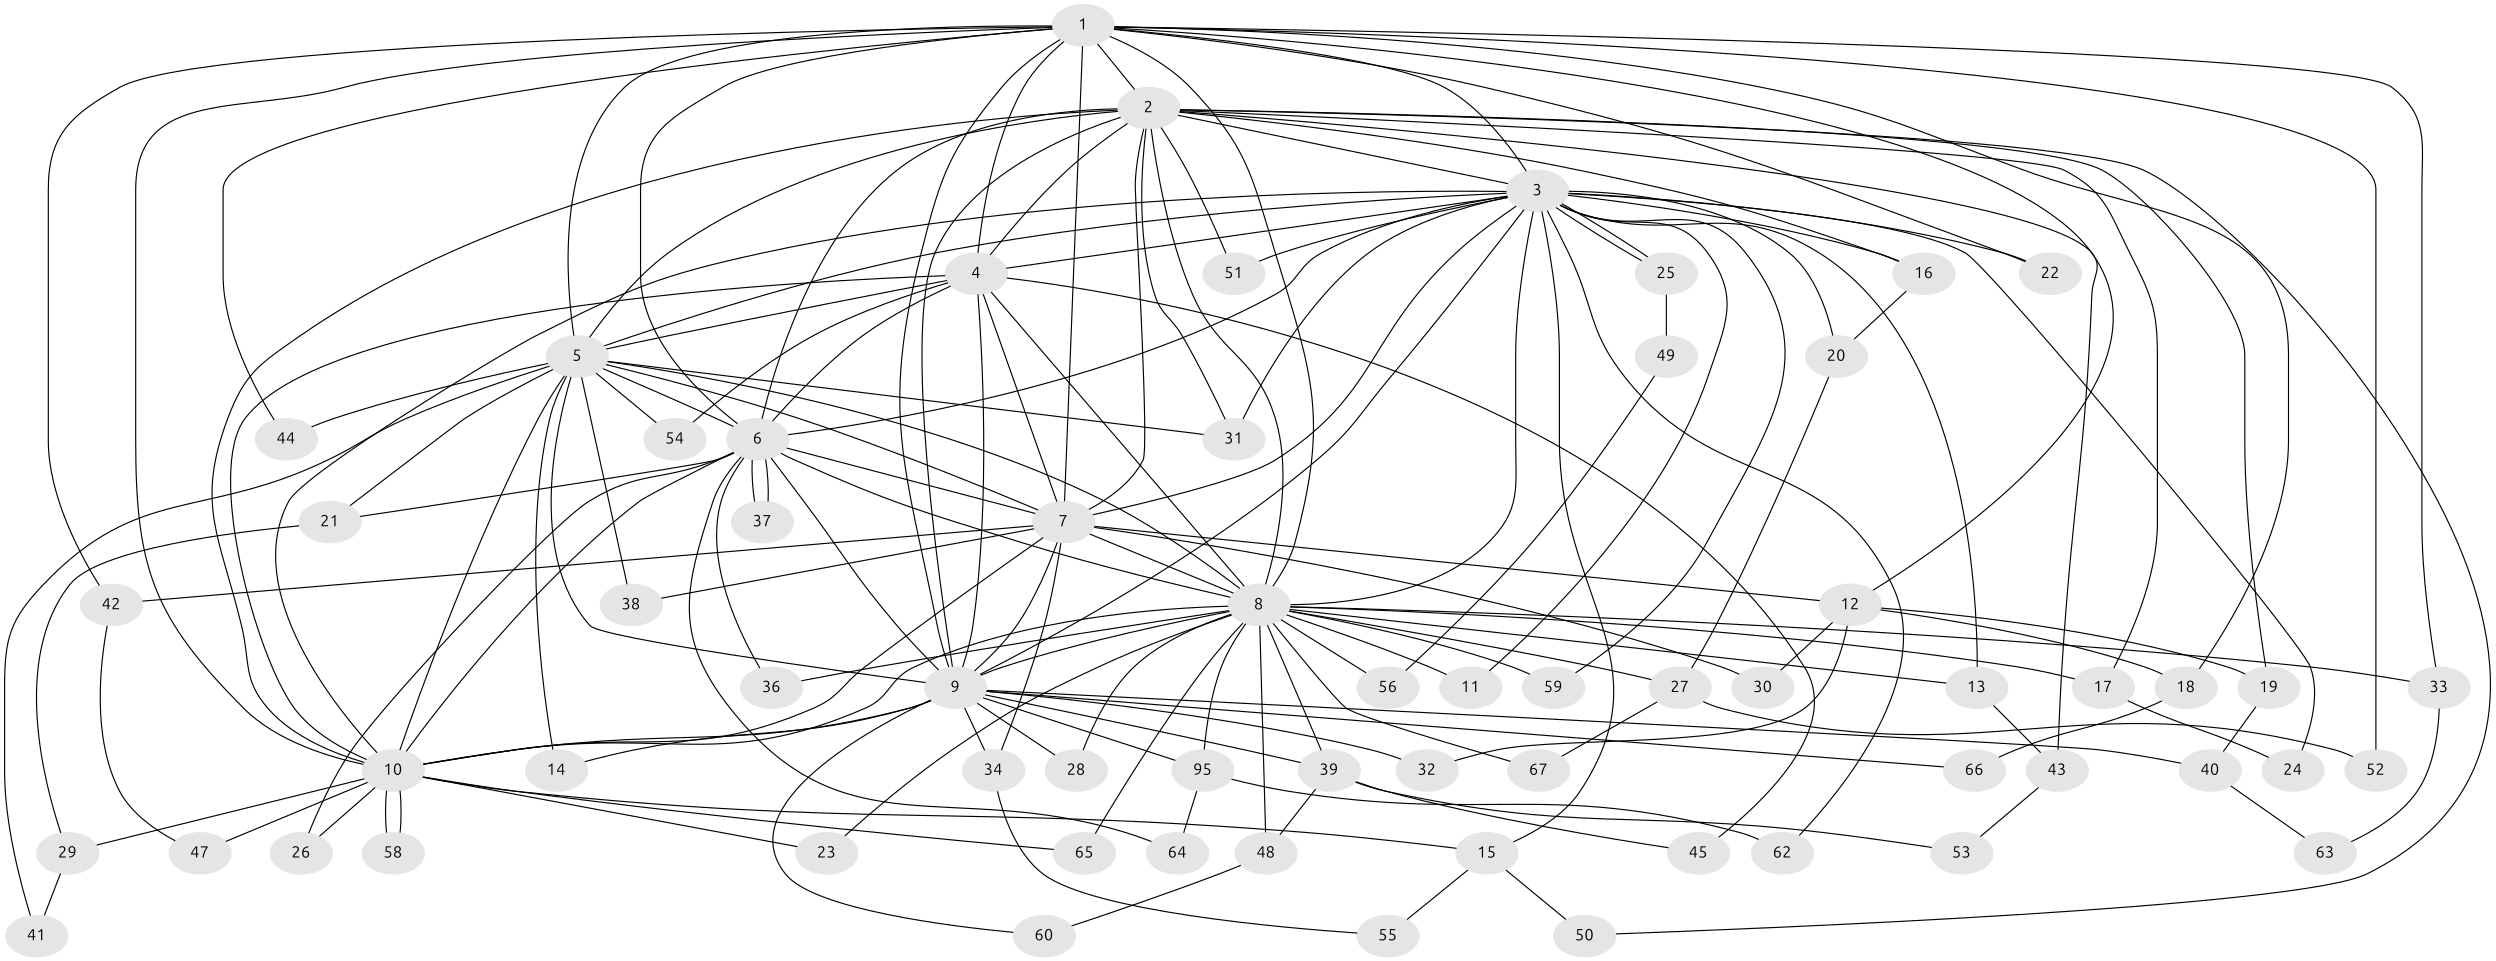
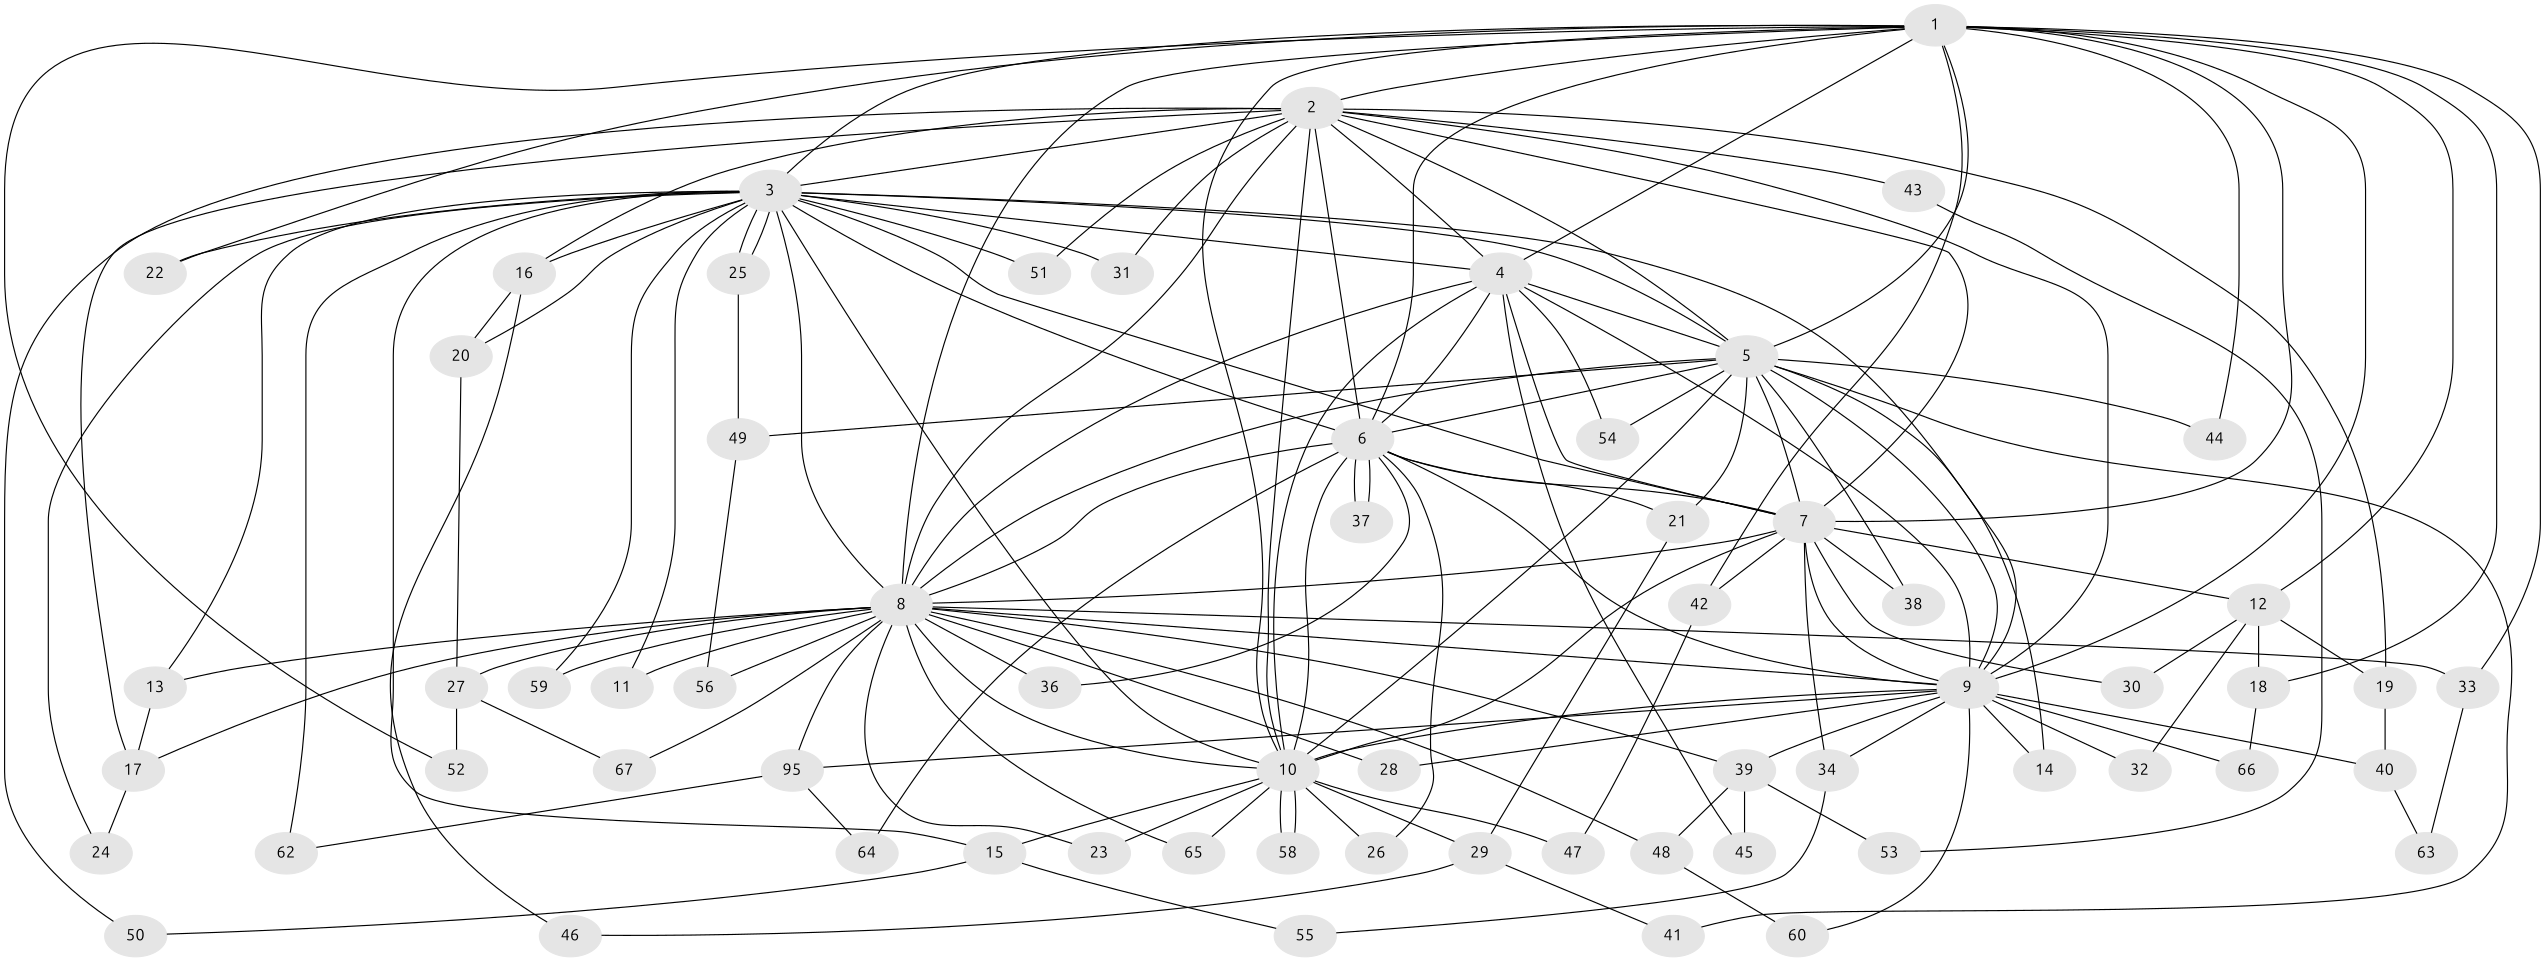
(891, 396) -> (1266, 396)
(2011, 723) -> (144, 729)
none -> (570, 936)
